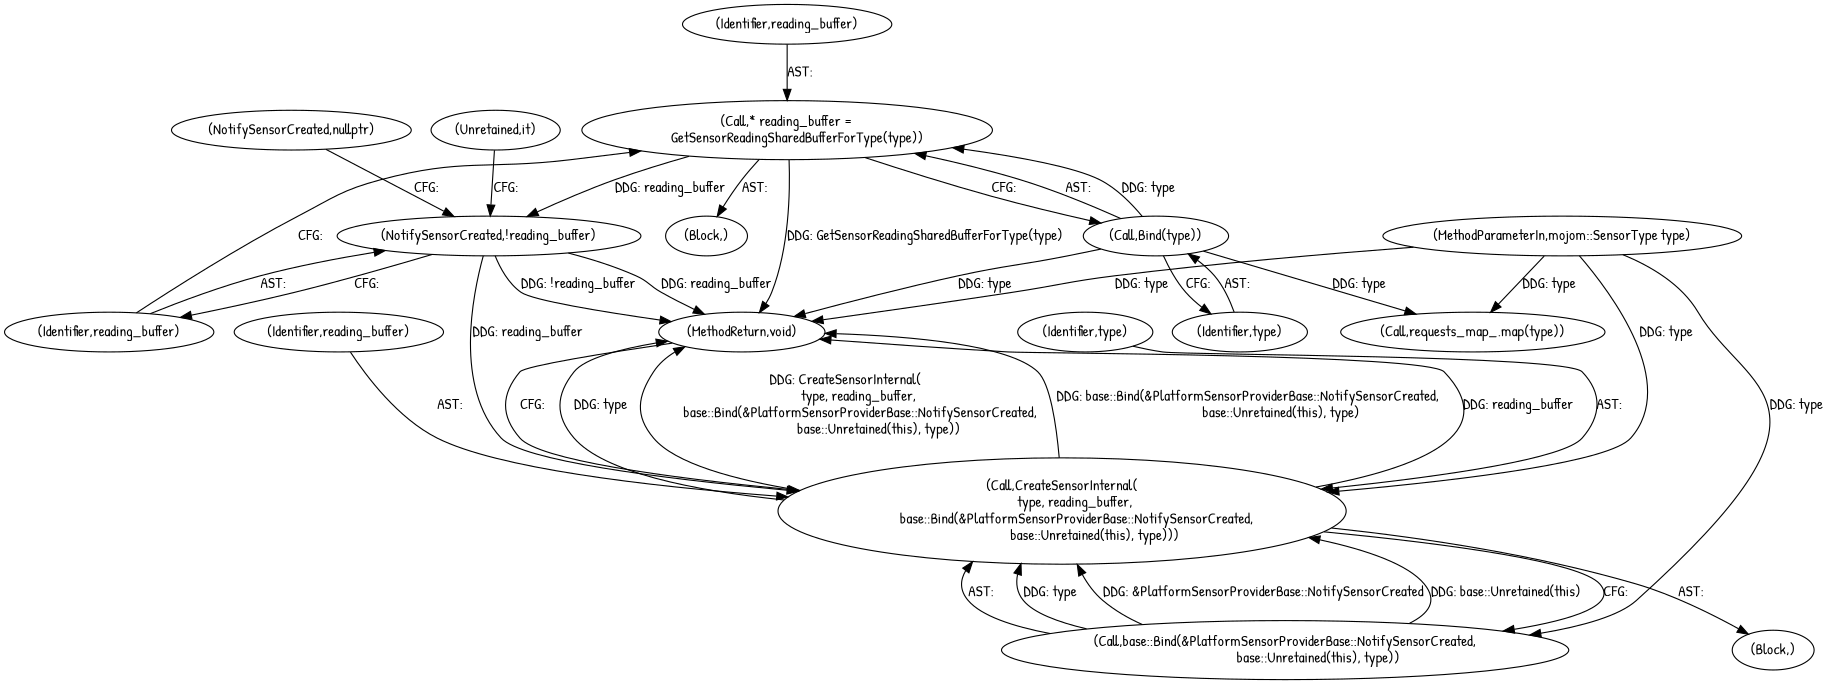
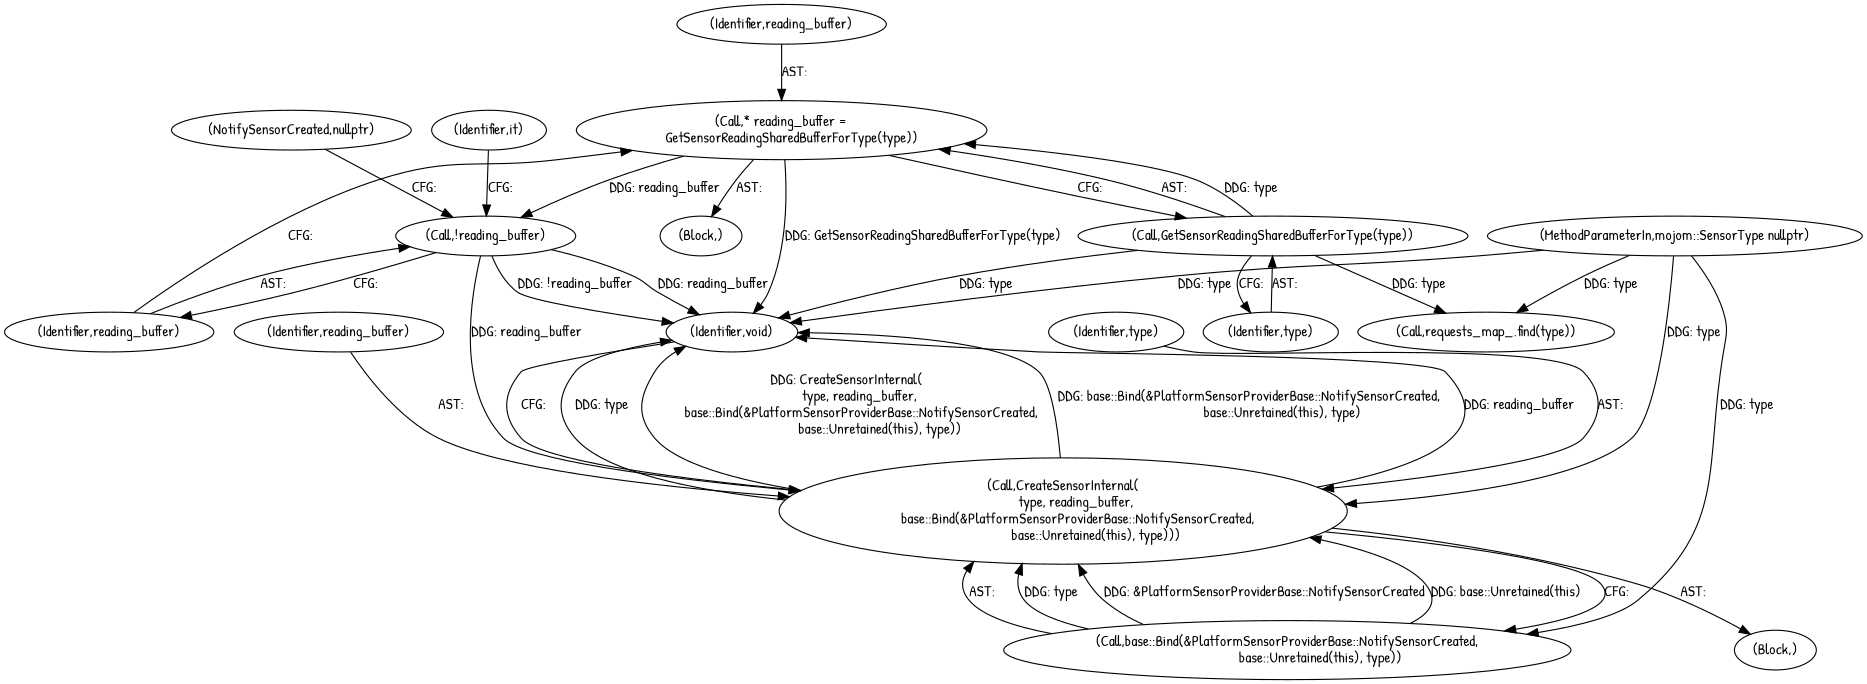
(496, 130) -> (489, 130)
(489, 236) -> (486, 236)
(1156, 236) -> (1273, 236)
(1562, 236) -> (1675, 236)
(742, 332) -> (732, 332)
(1473, 332) -> (1486, 332)
